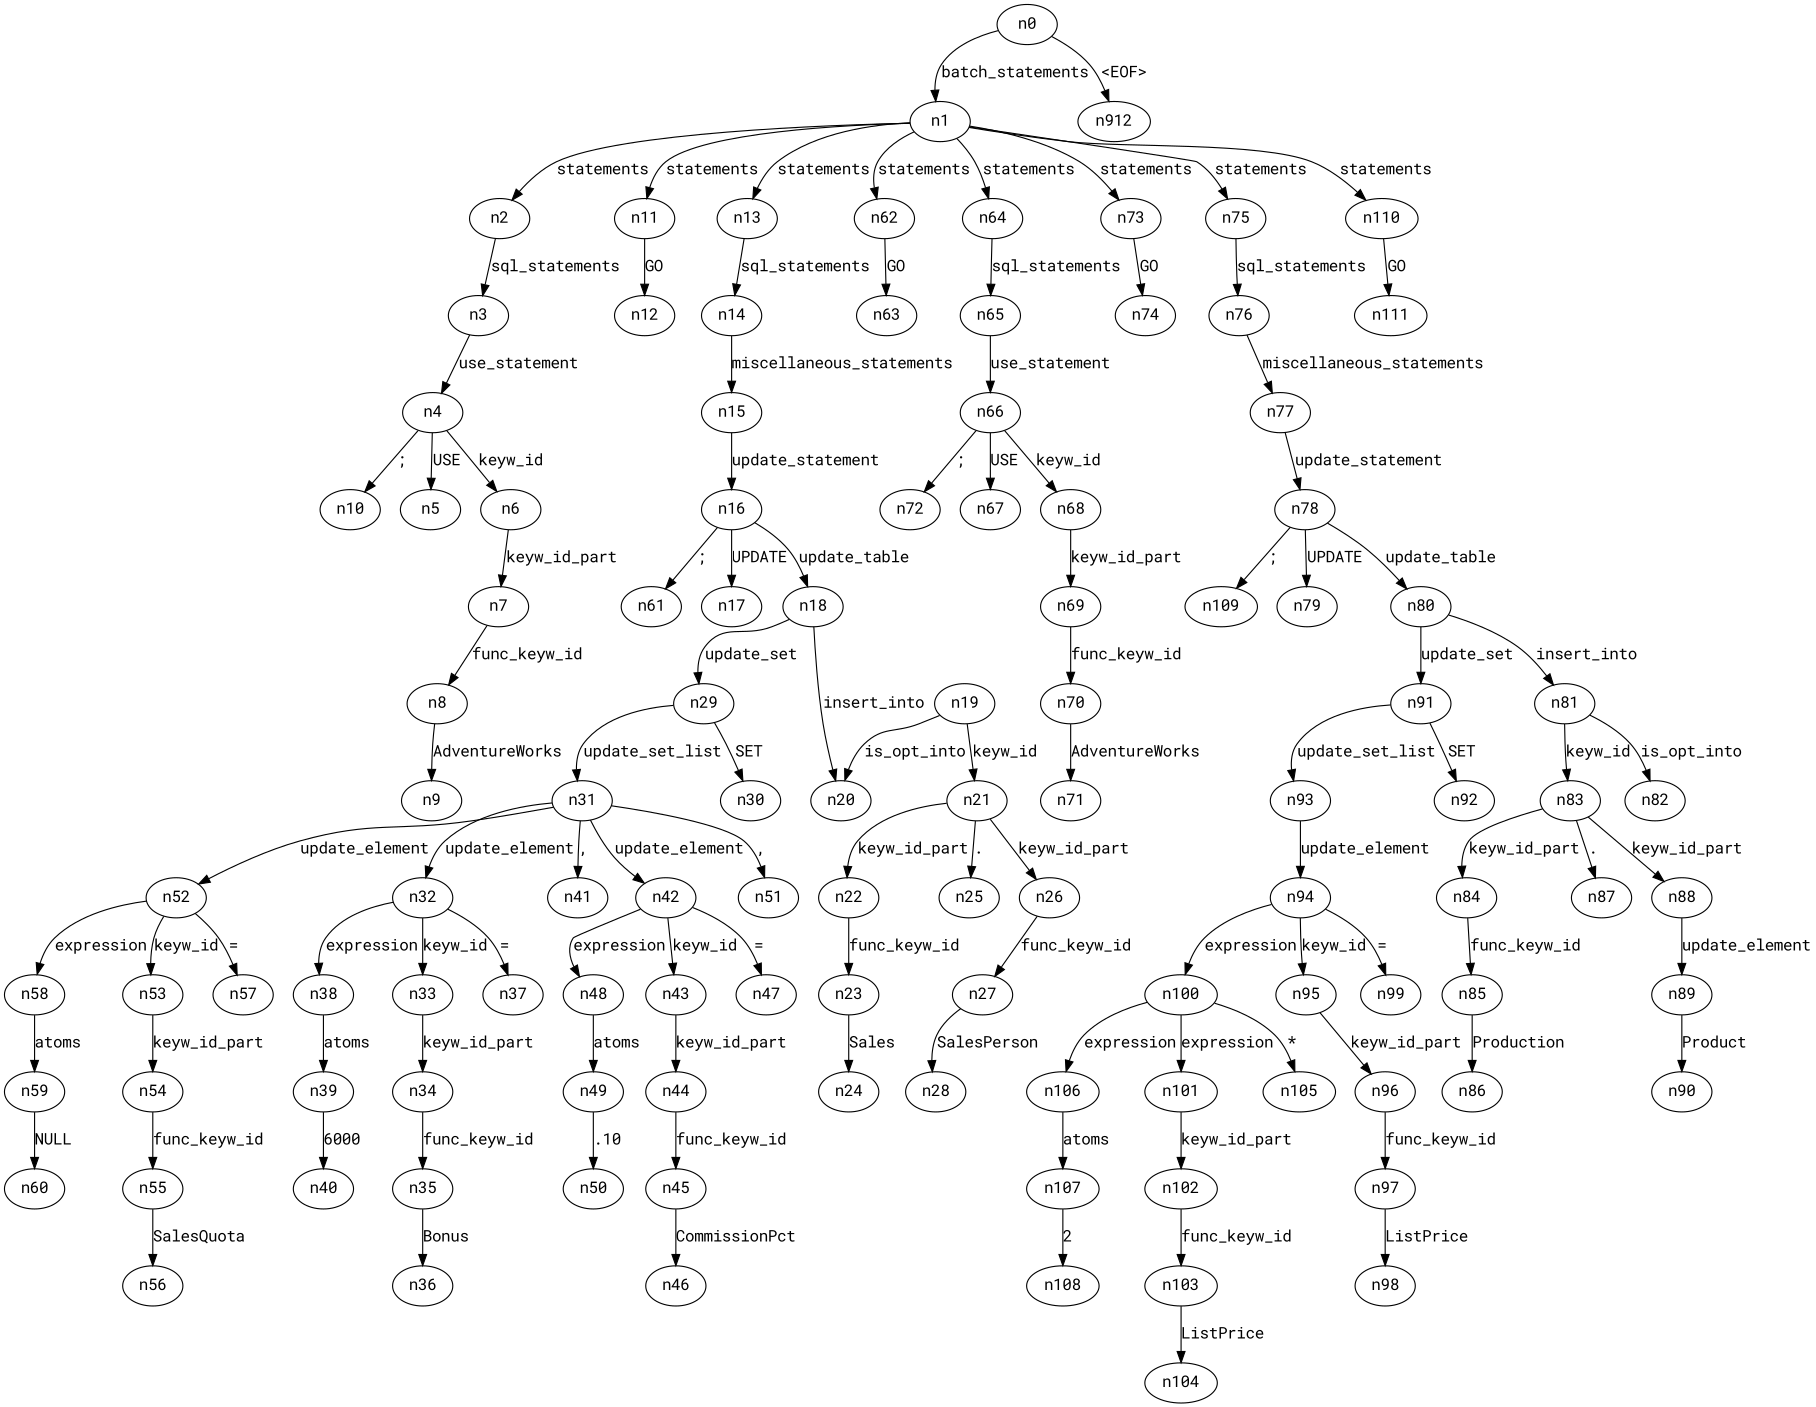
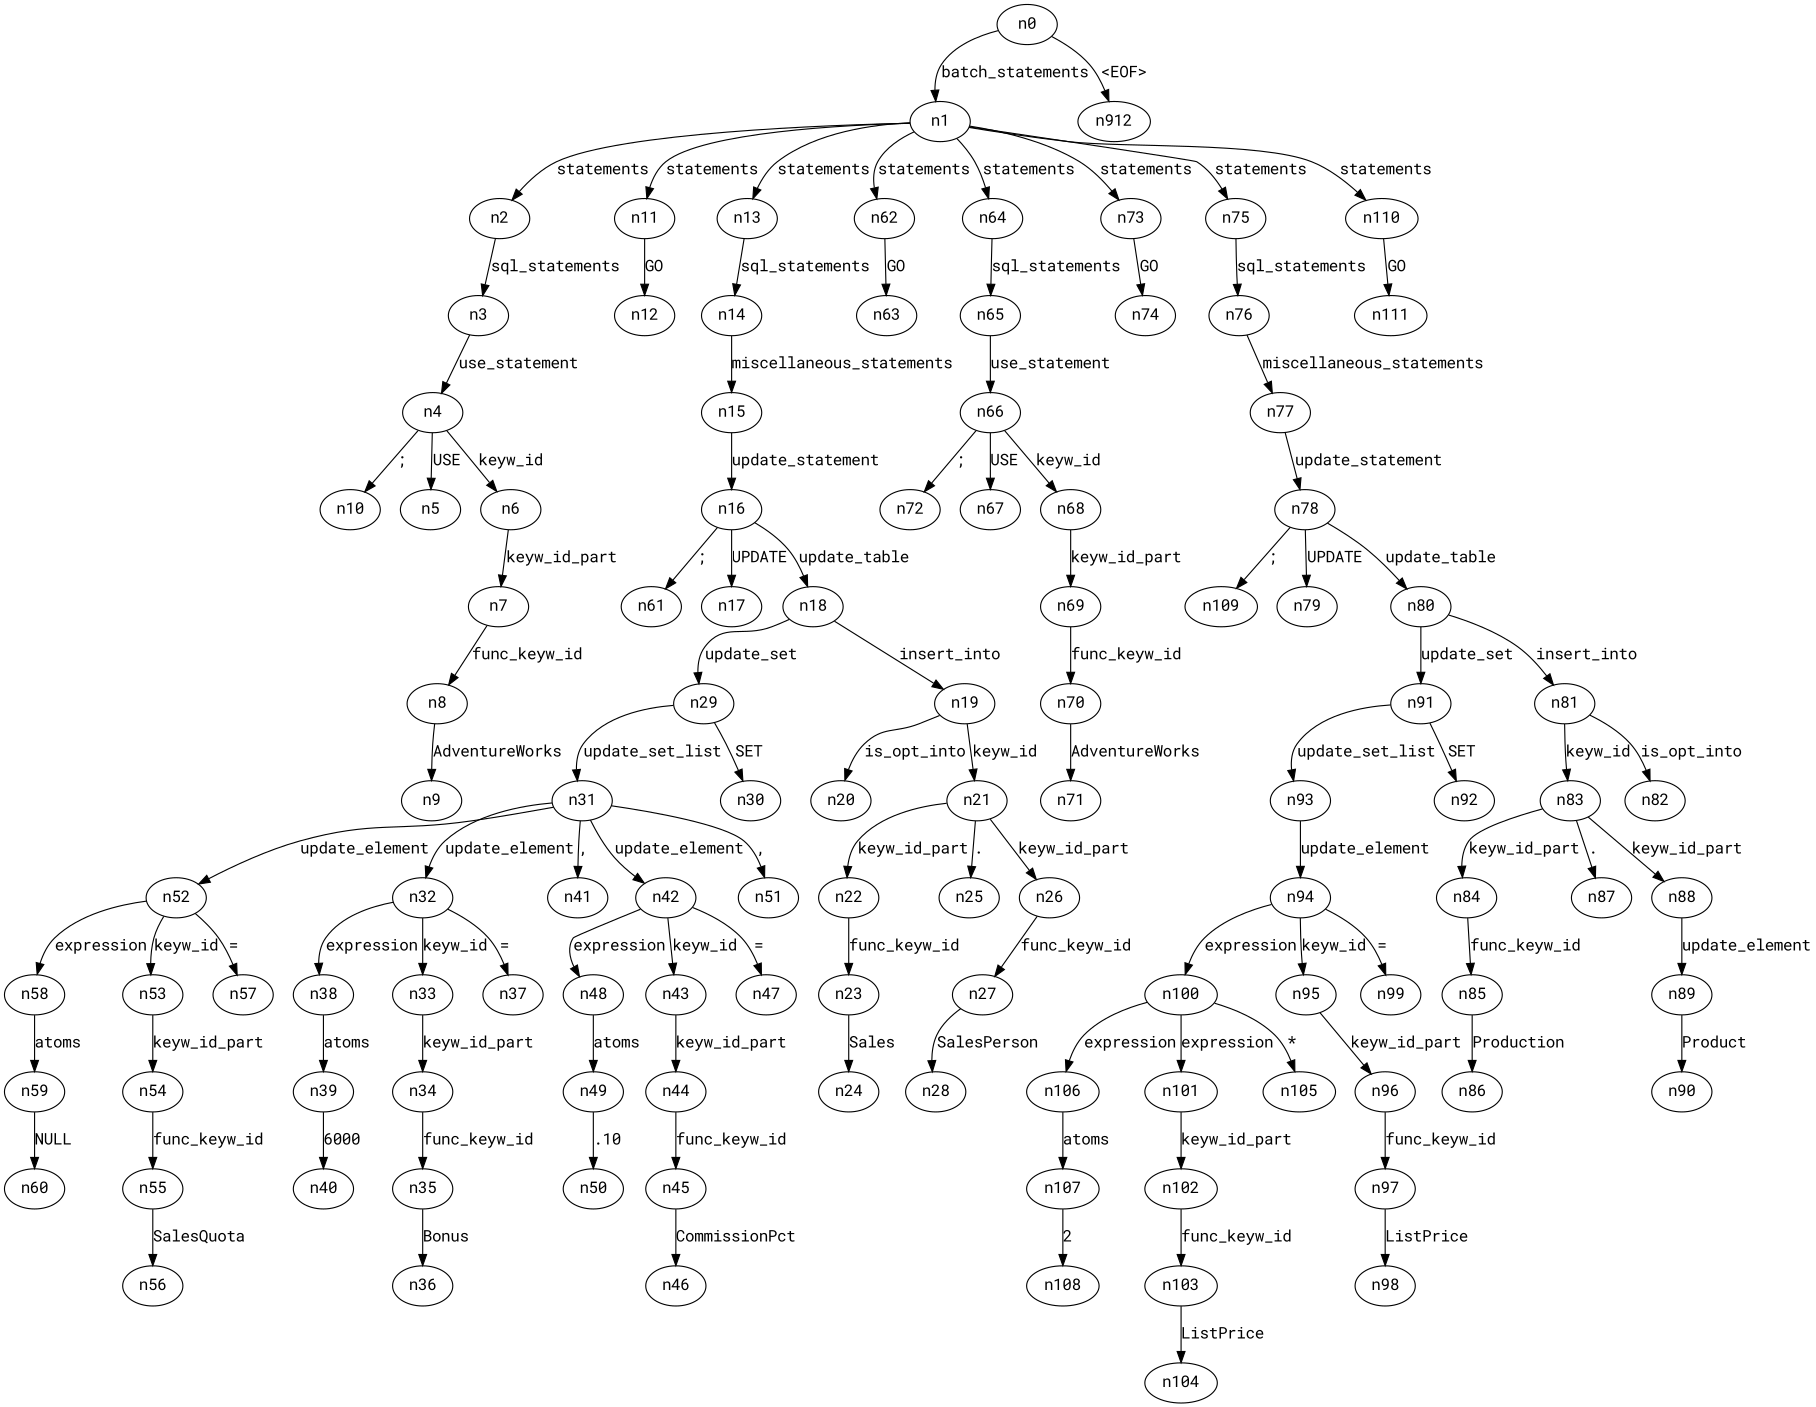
(820, 699) -> (884, 652)
